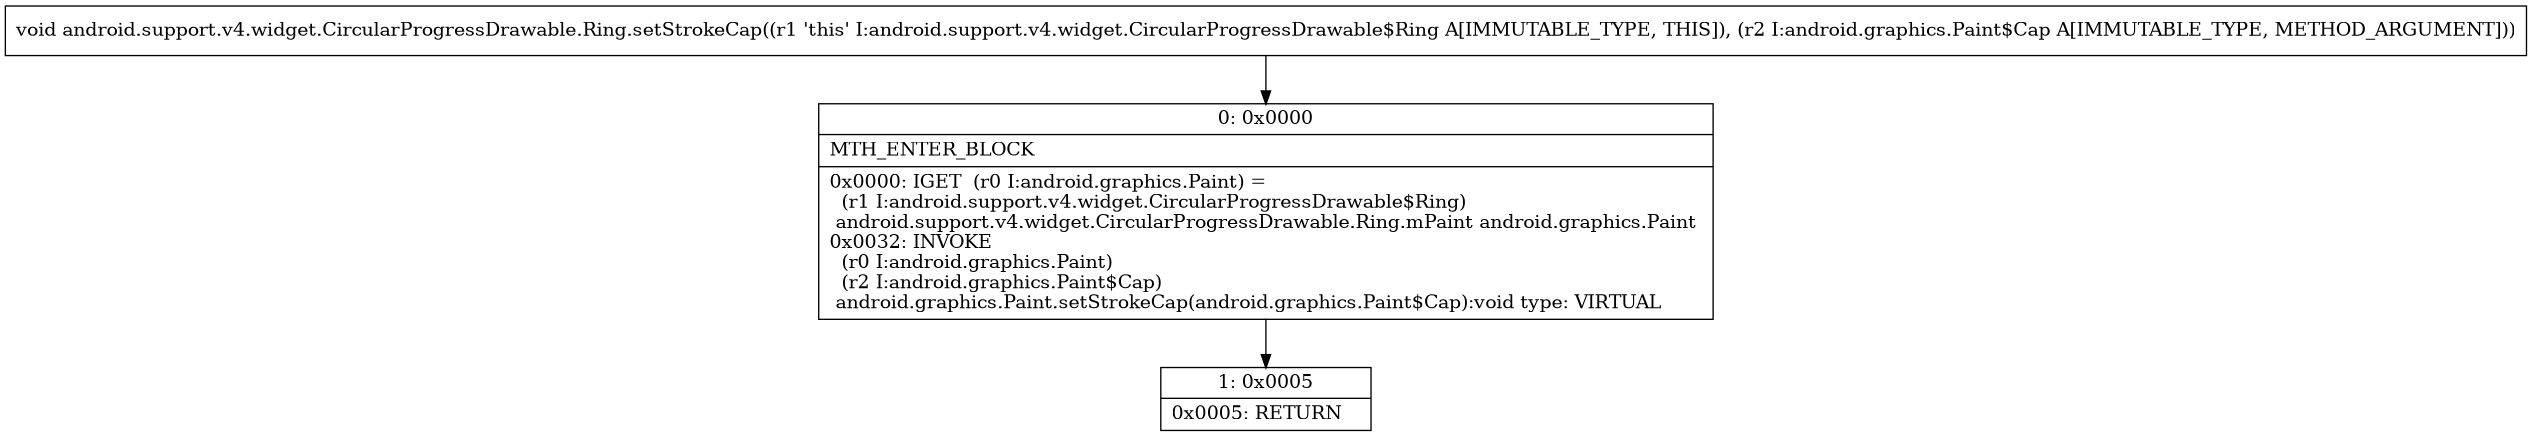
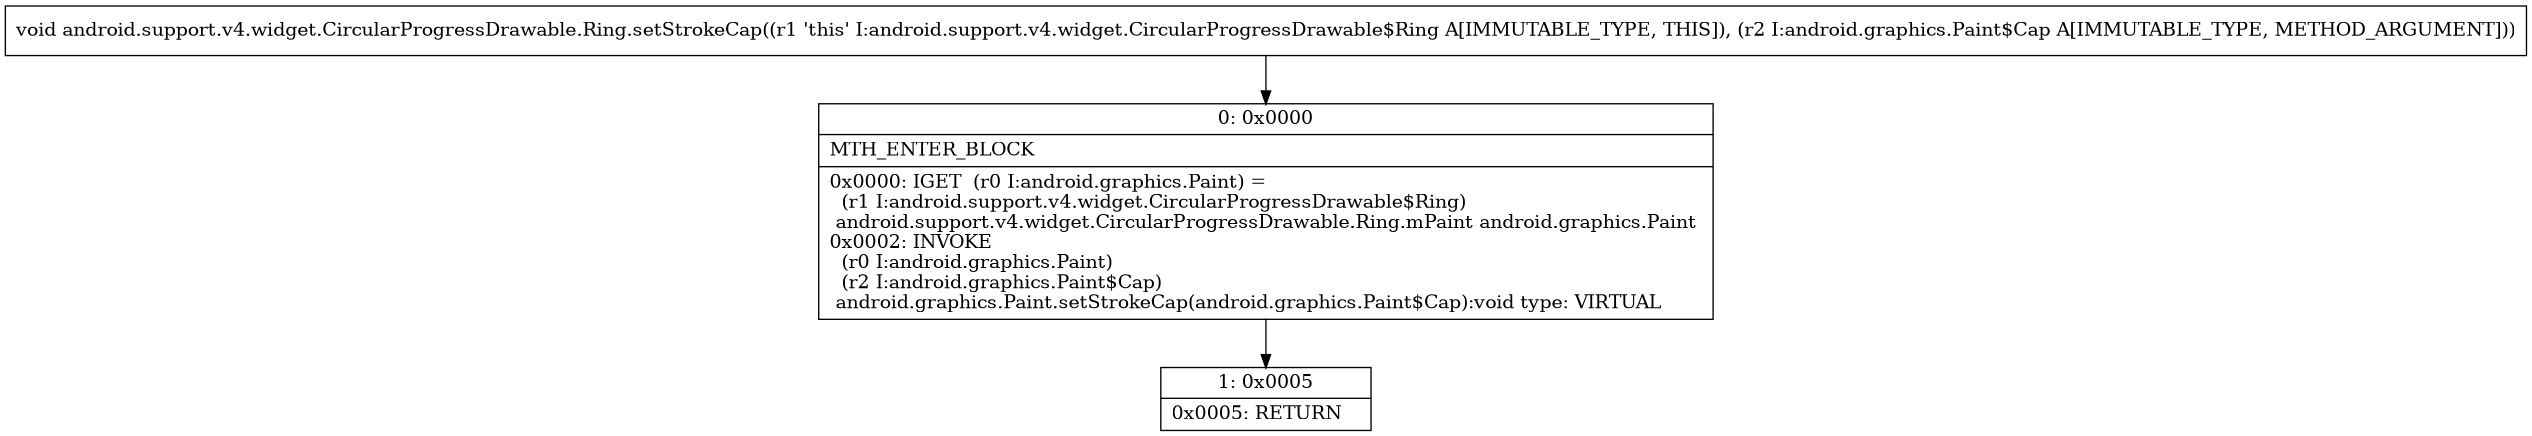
(917, 242) -> (917, 242)
